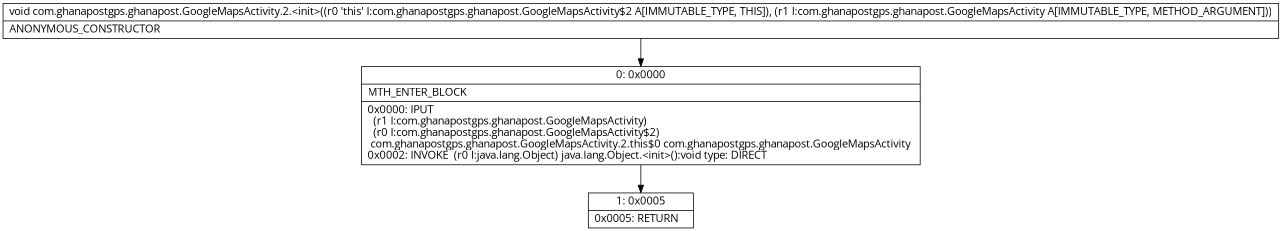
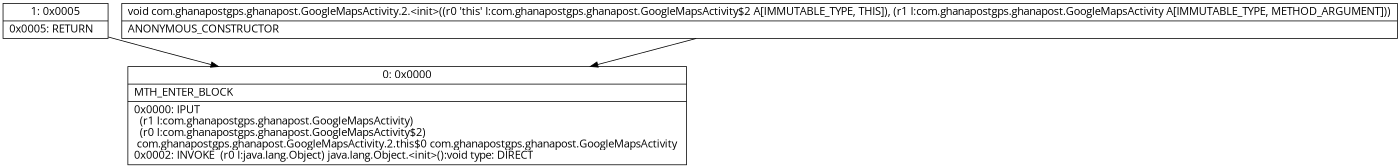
(641, 175) -> (160, 51)
